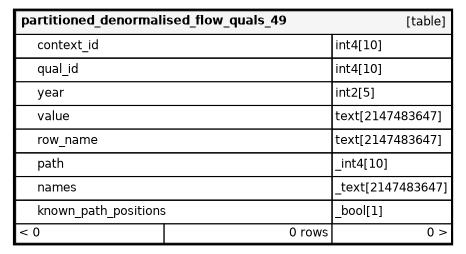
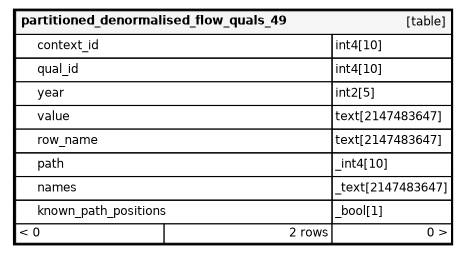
(309, 233) -> (309, 233)
